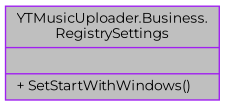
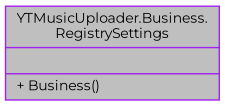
(104, 86) -> (59, 86)
